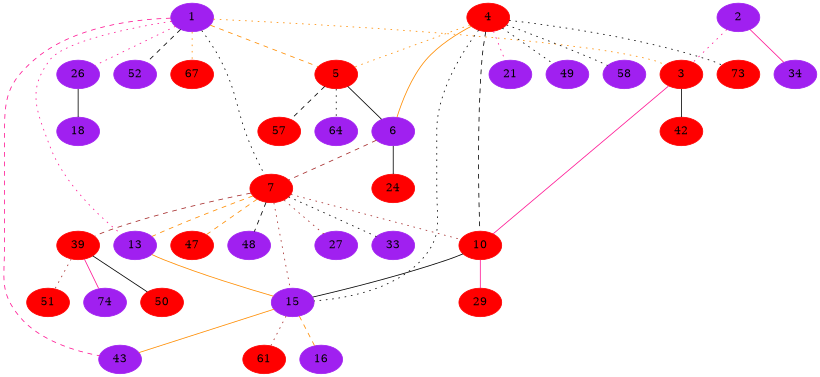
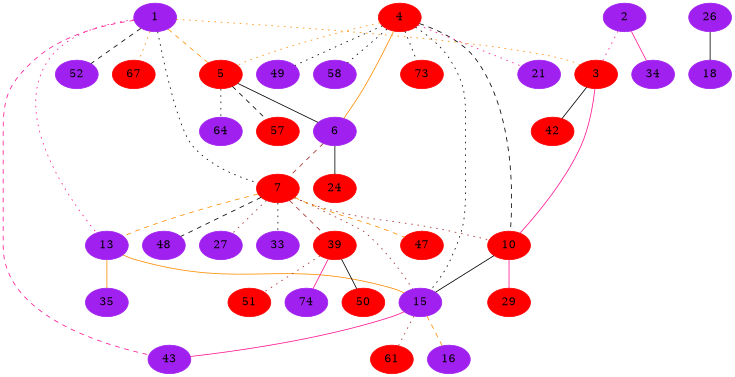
(135, 46) -> none
none -> (107, 302)
(206, 331) -> (299, 340)
